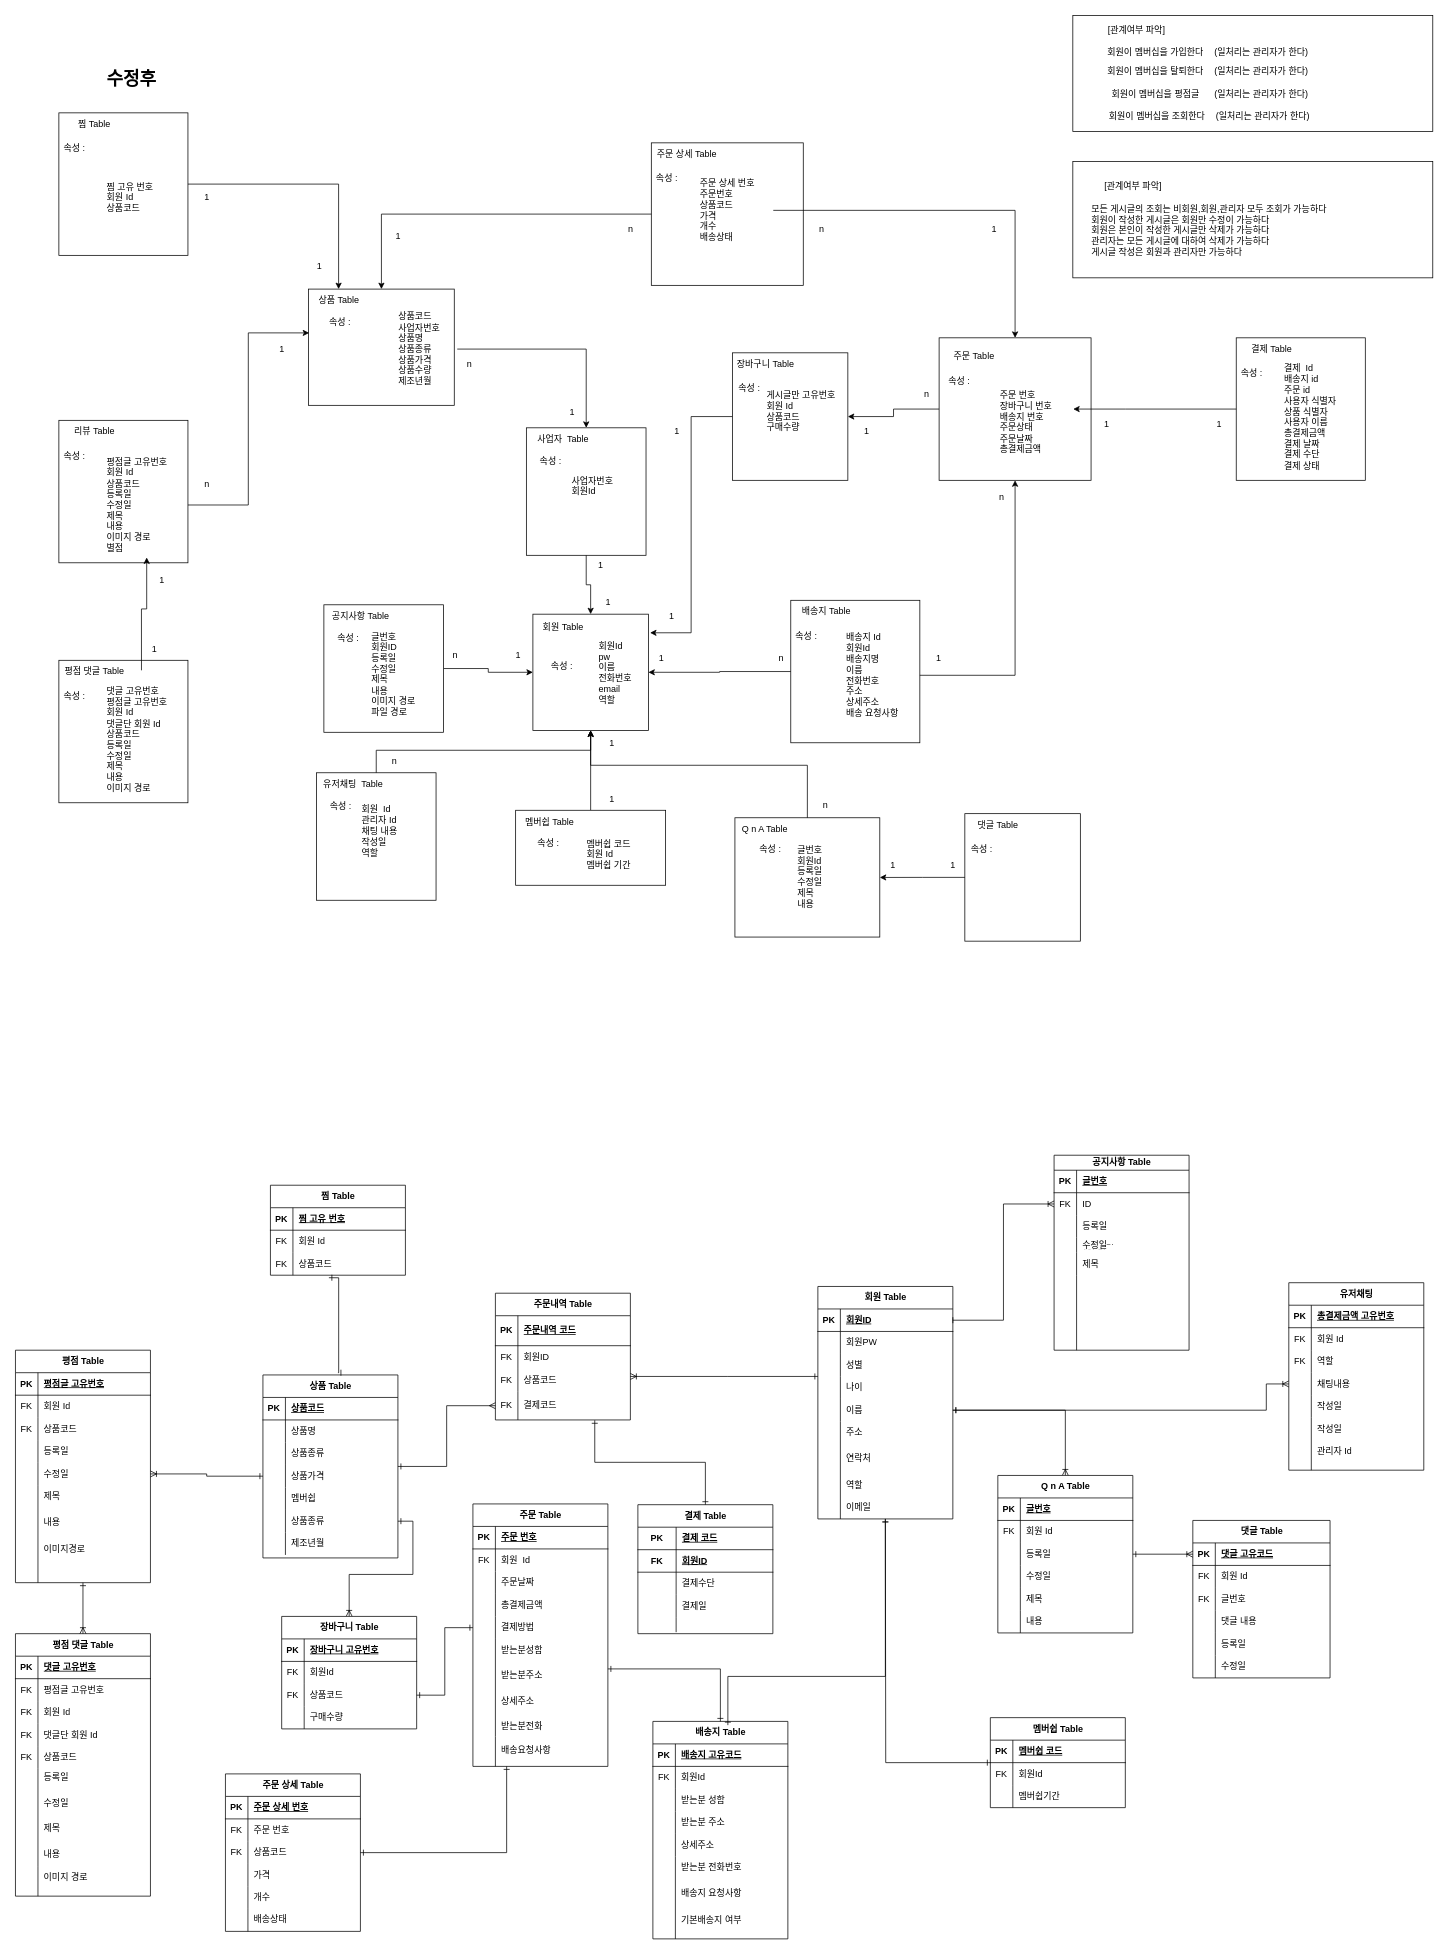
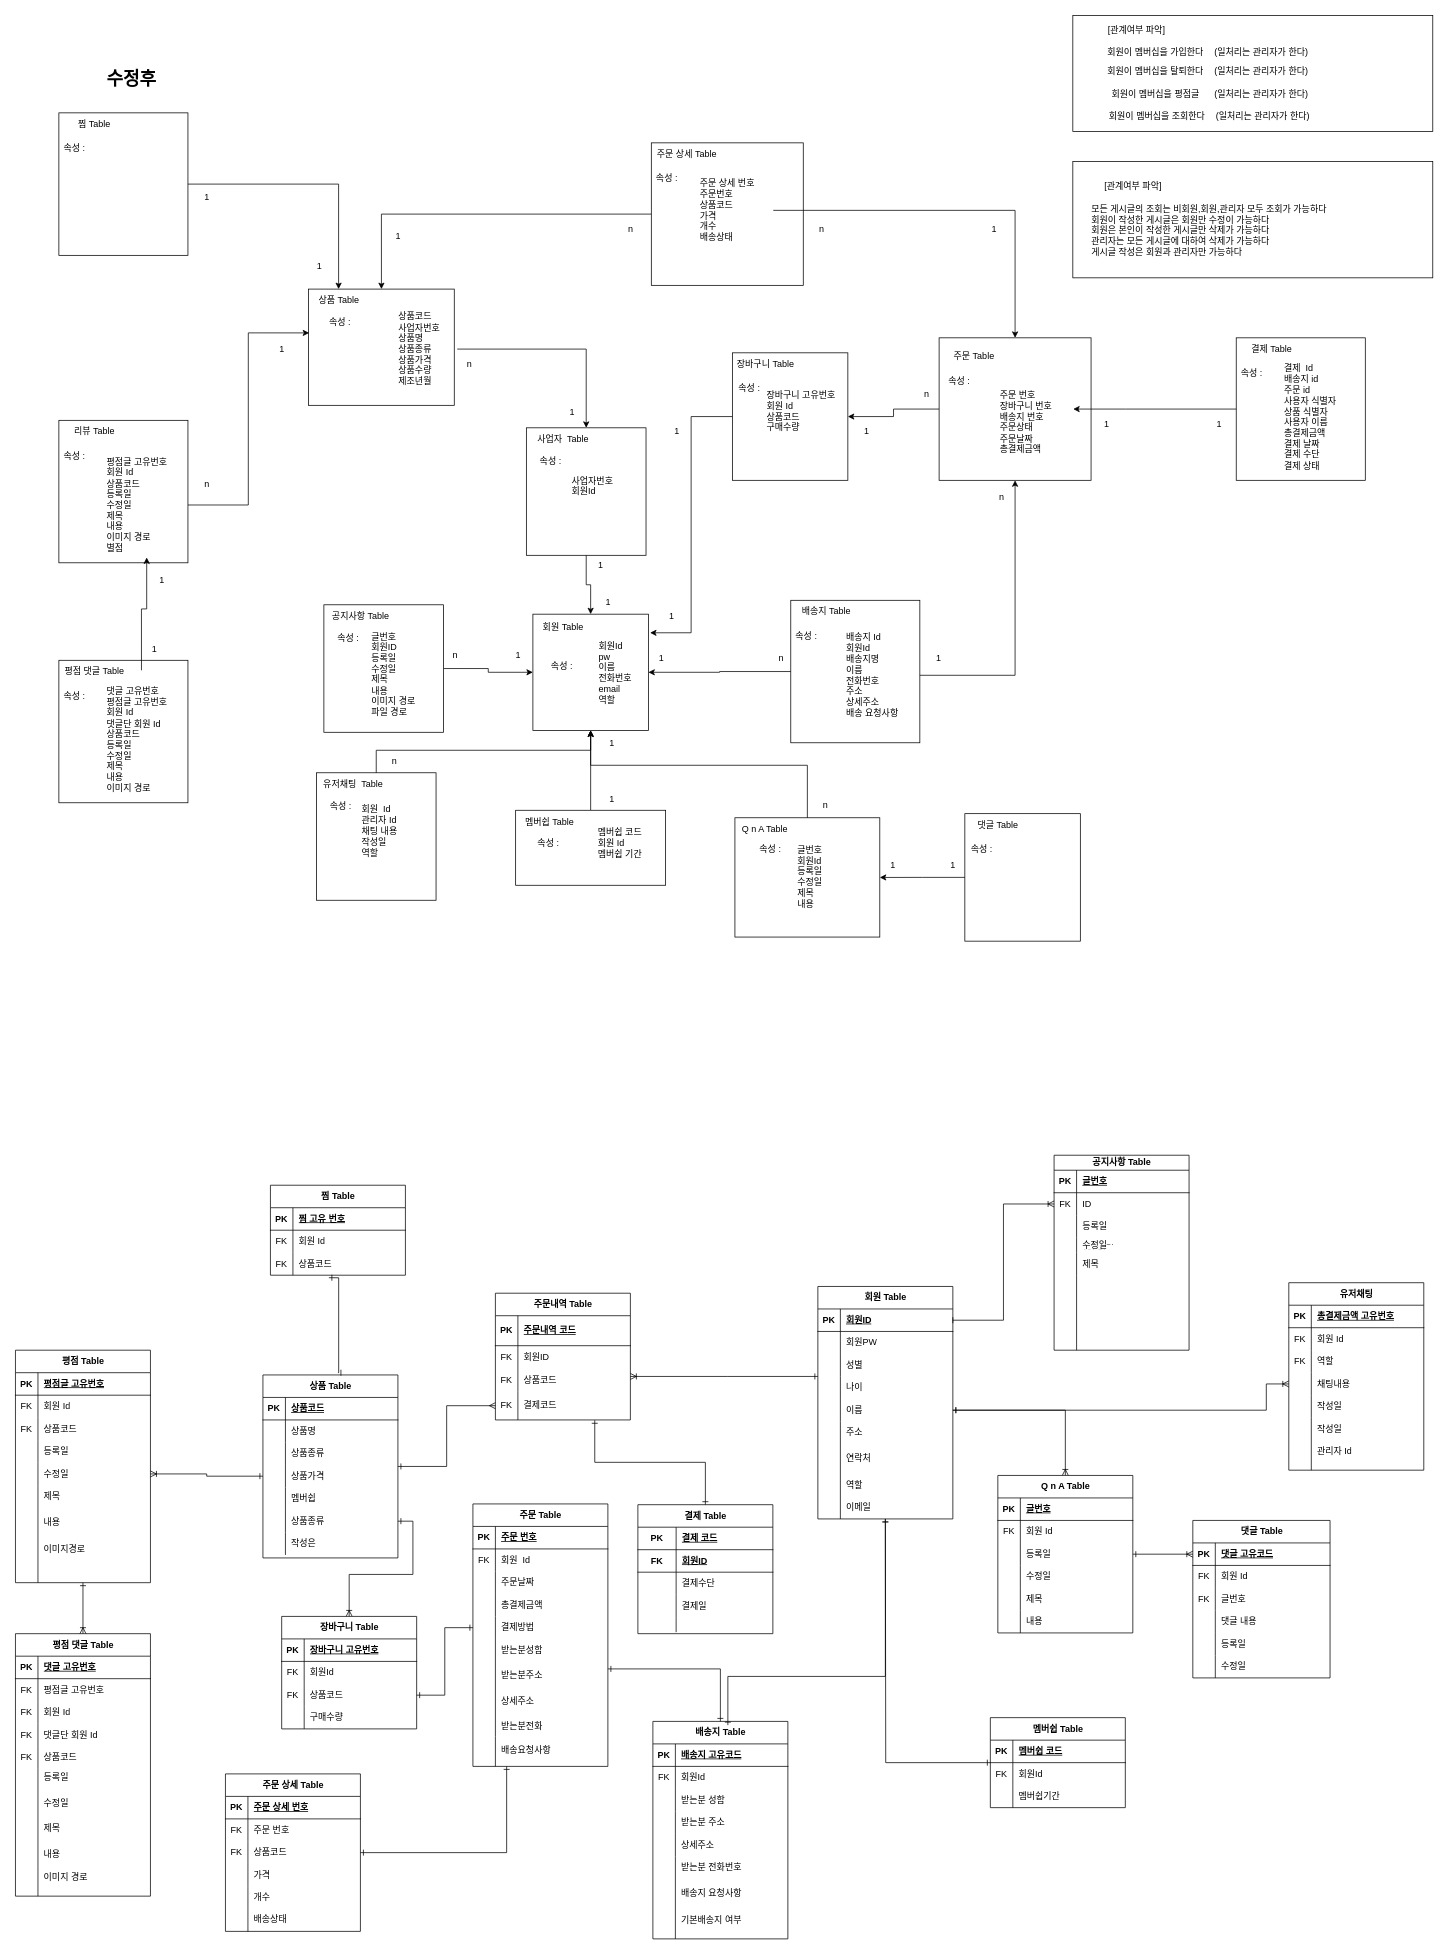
(139, 198) -> none
(804, 411) -> (804, 411)
(619, 855) -> (630, 844)
(309, 1544) -> (305, 1544)
